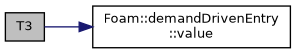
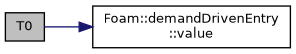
(25, 27) -> (25, 27)
